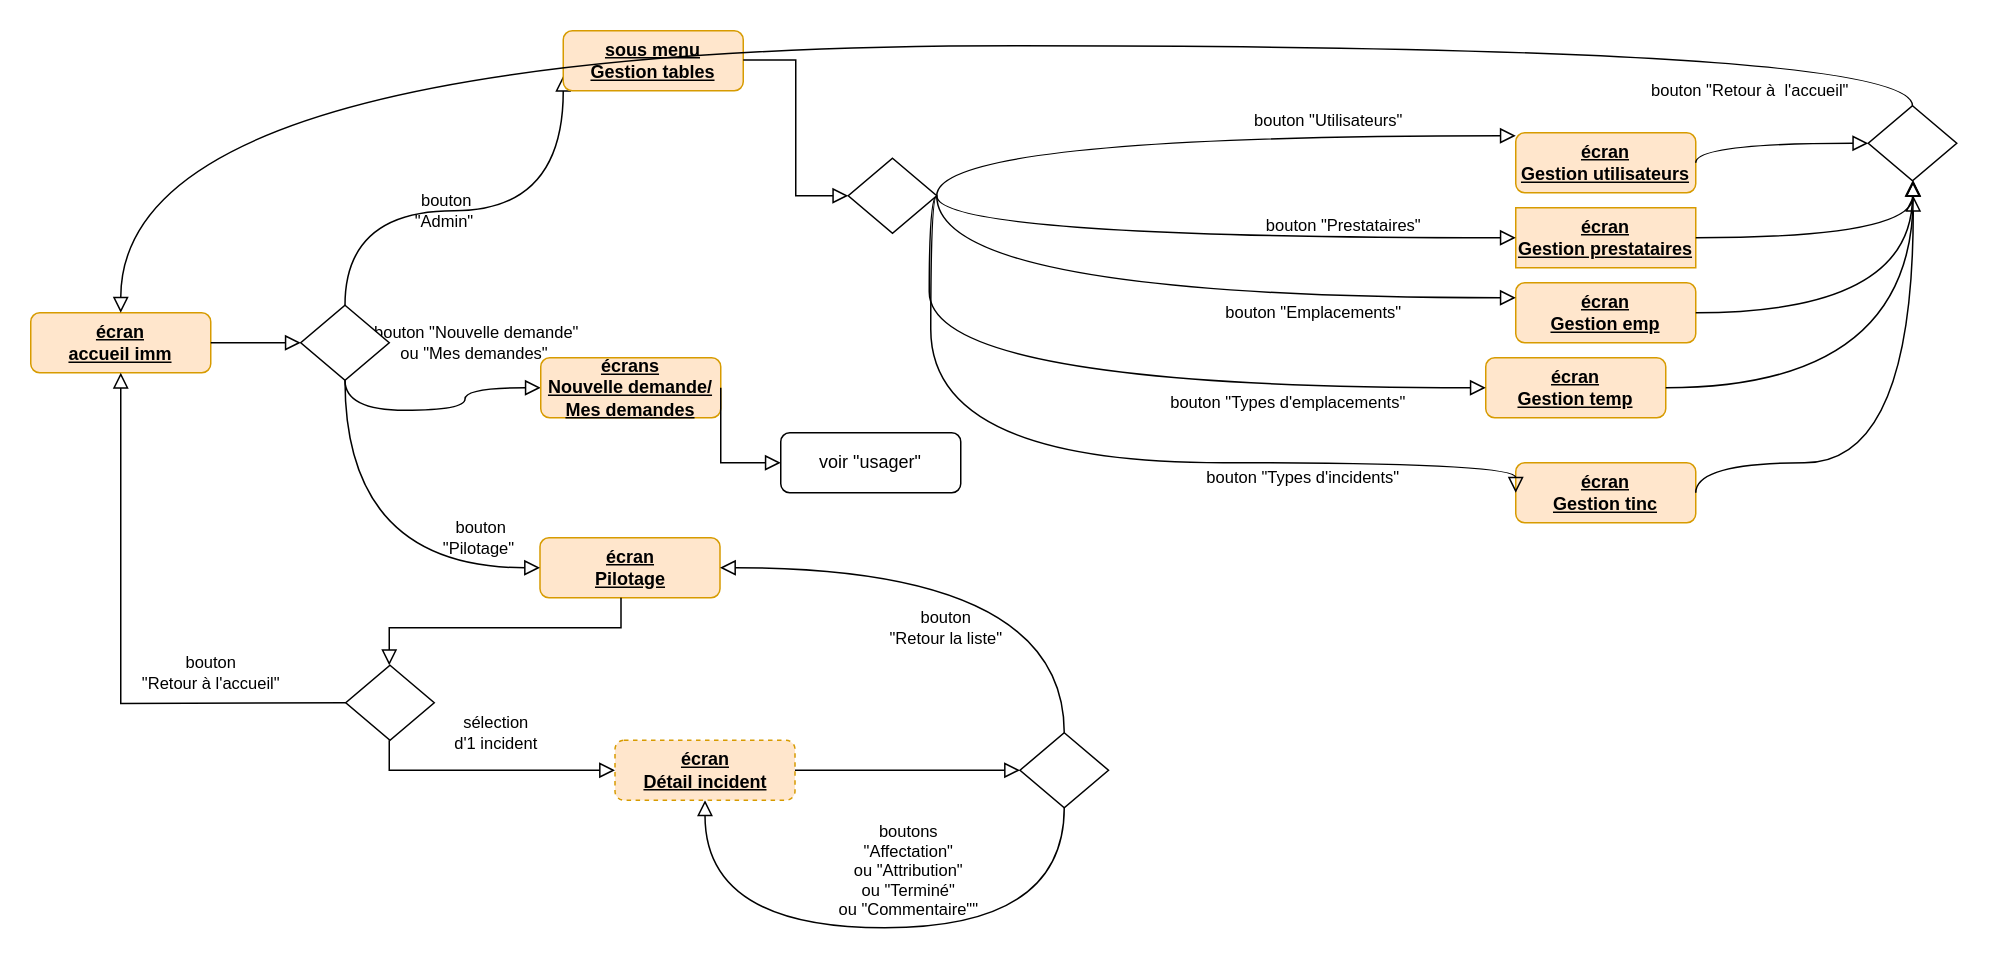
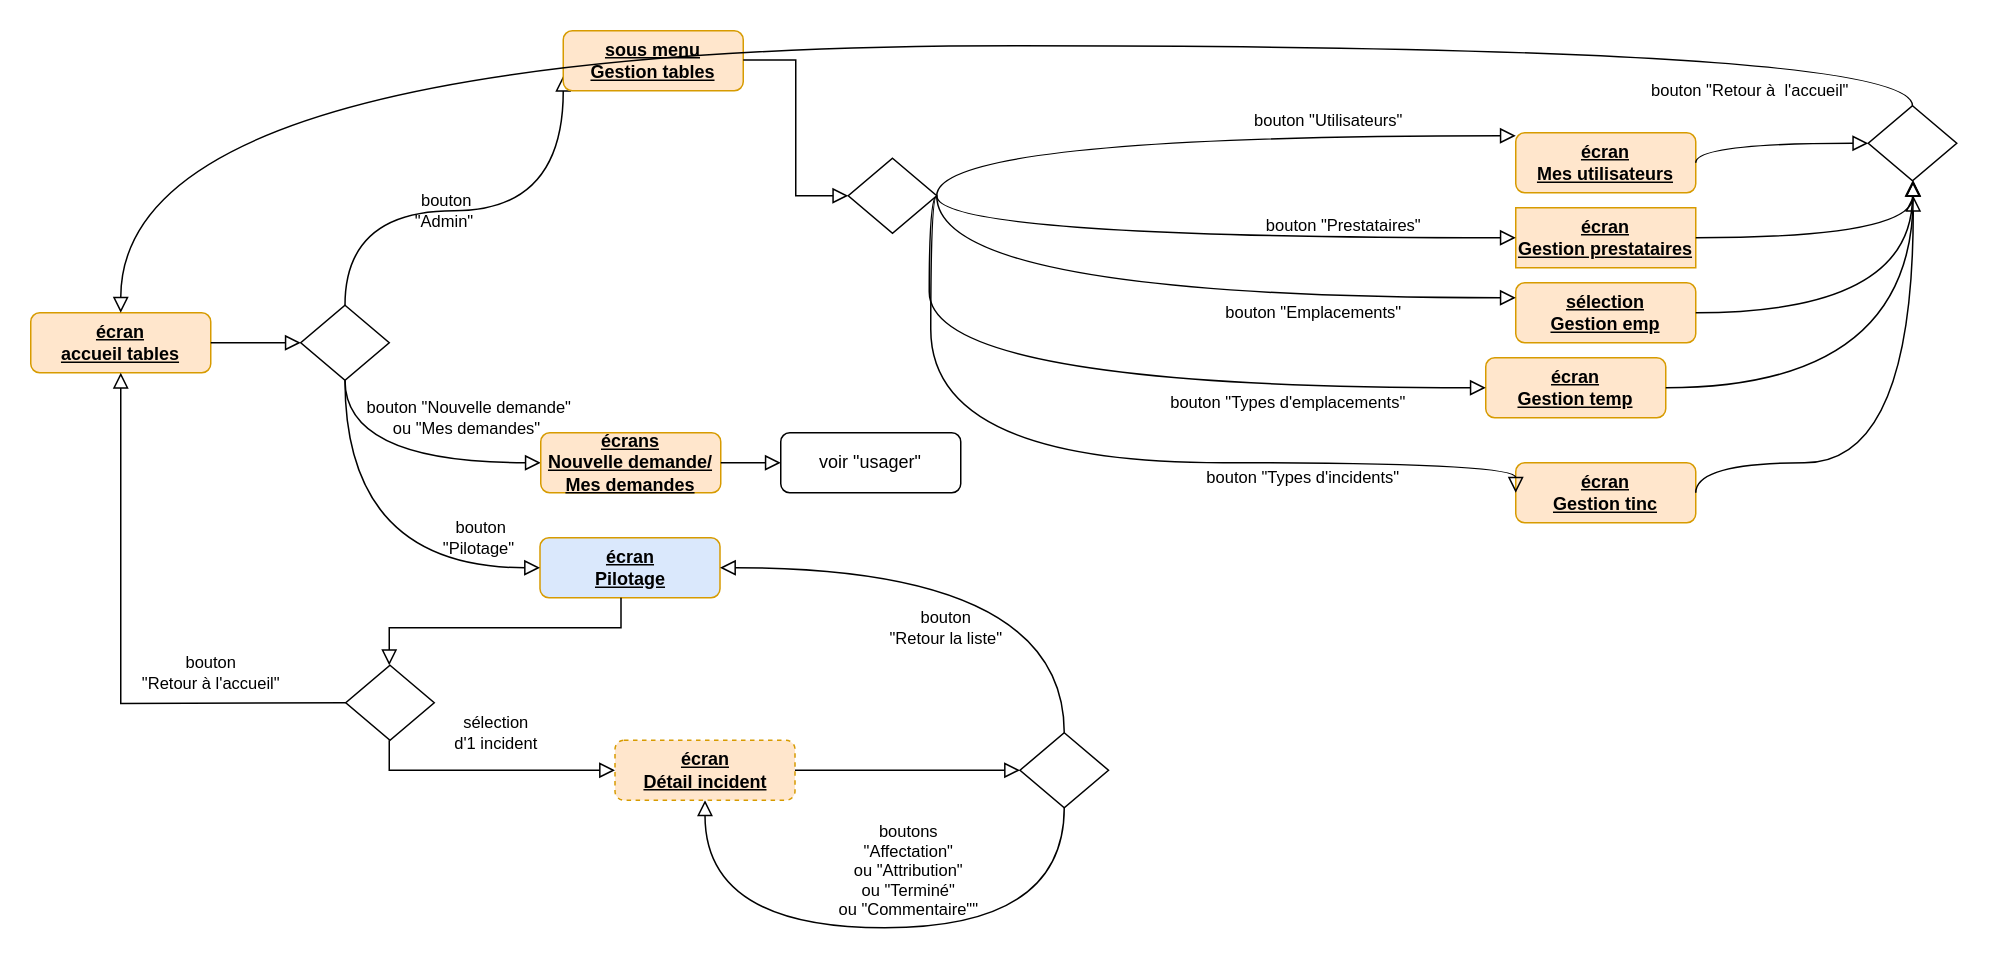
(1606, 163) -> (1606, 163)
(1606, 313) -> (1606, 313)
(121, 343) -> (121, 343)
(631, 388) -> (631, 463)
(630, 568) -> (630, 568)
